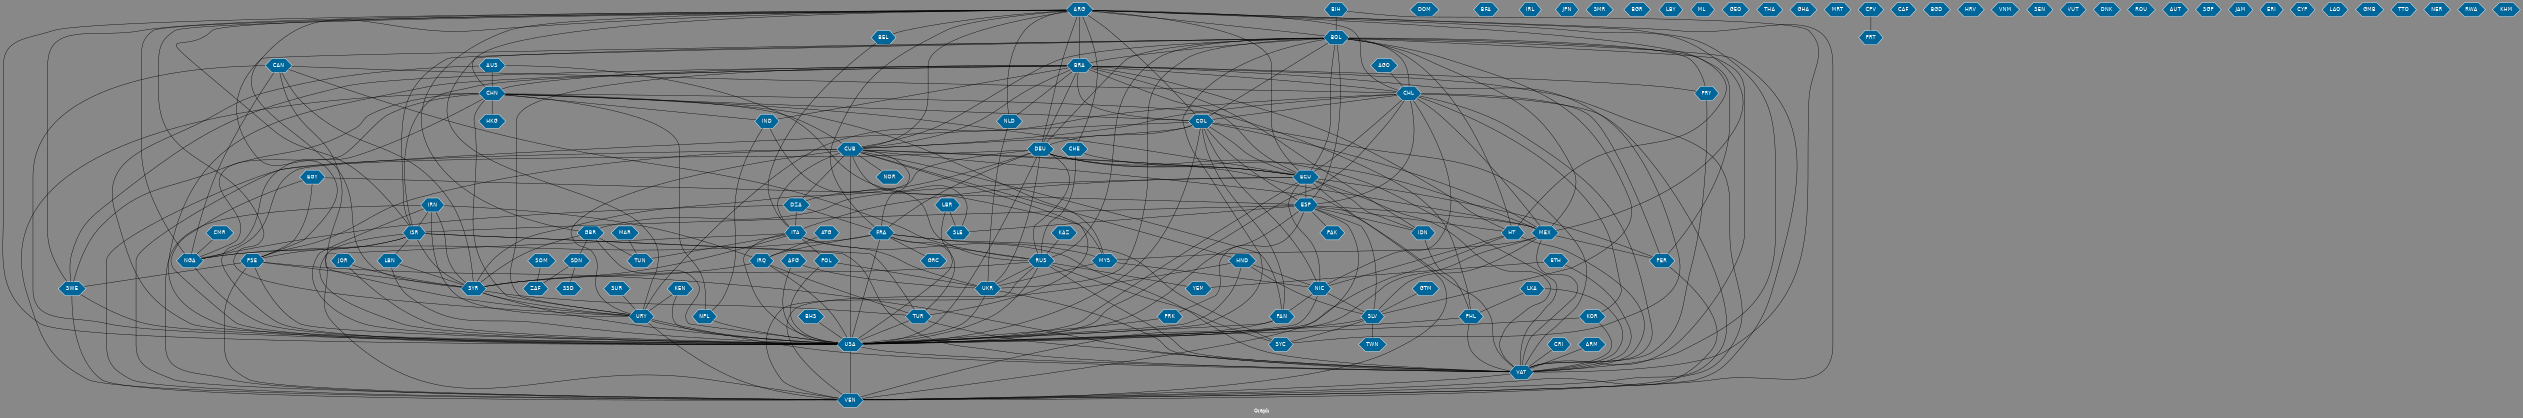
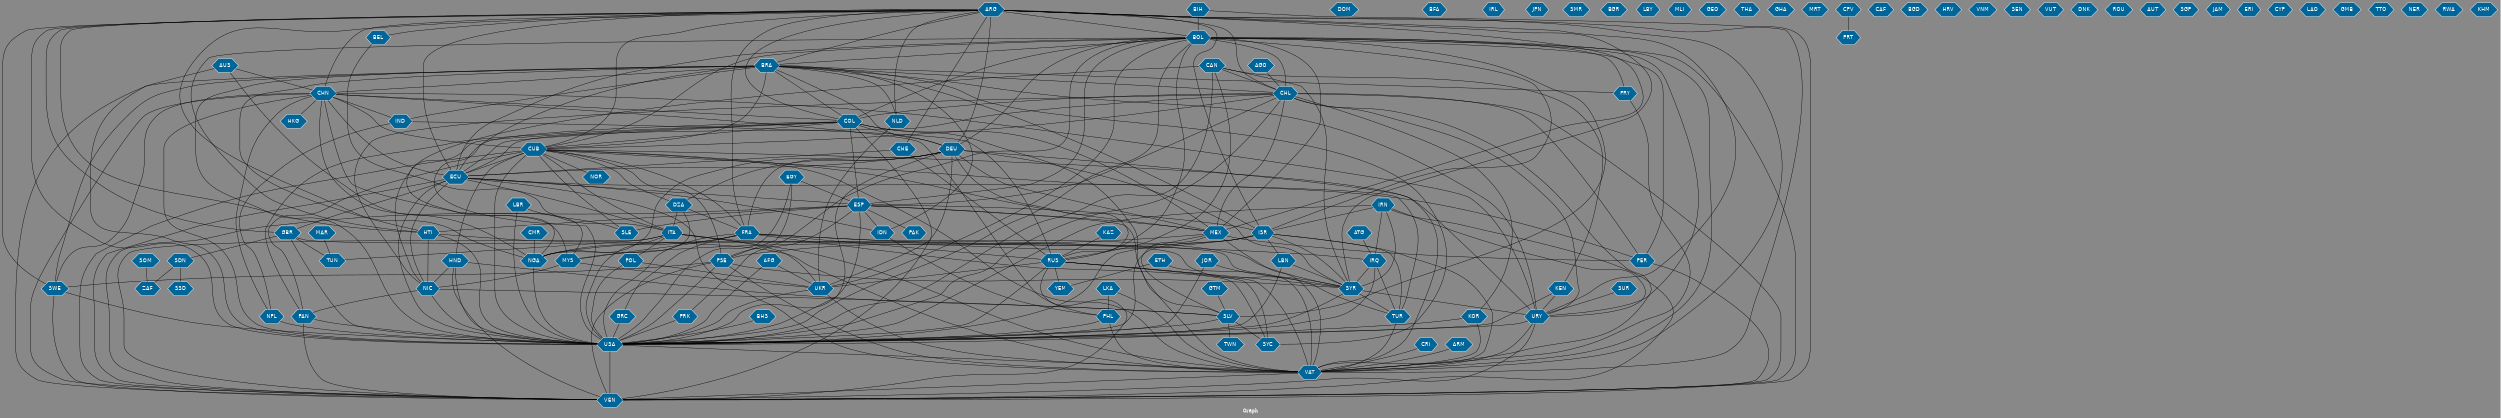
(370, 280) -> (1495, 85)
(884, 331) -> (616, 331)
